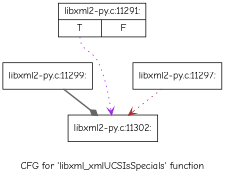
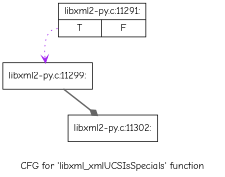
(101, 69) -> (46, 39)
(177, 76) -> none
